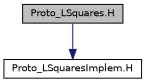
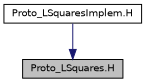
(73, 36) -> (73, 36)
